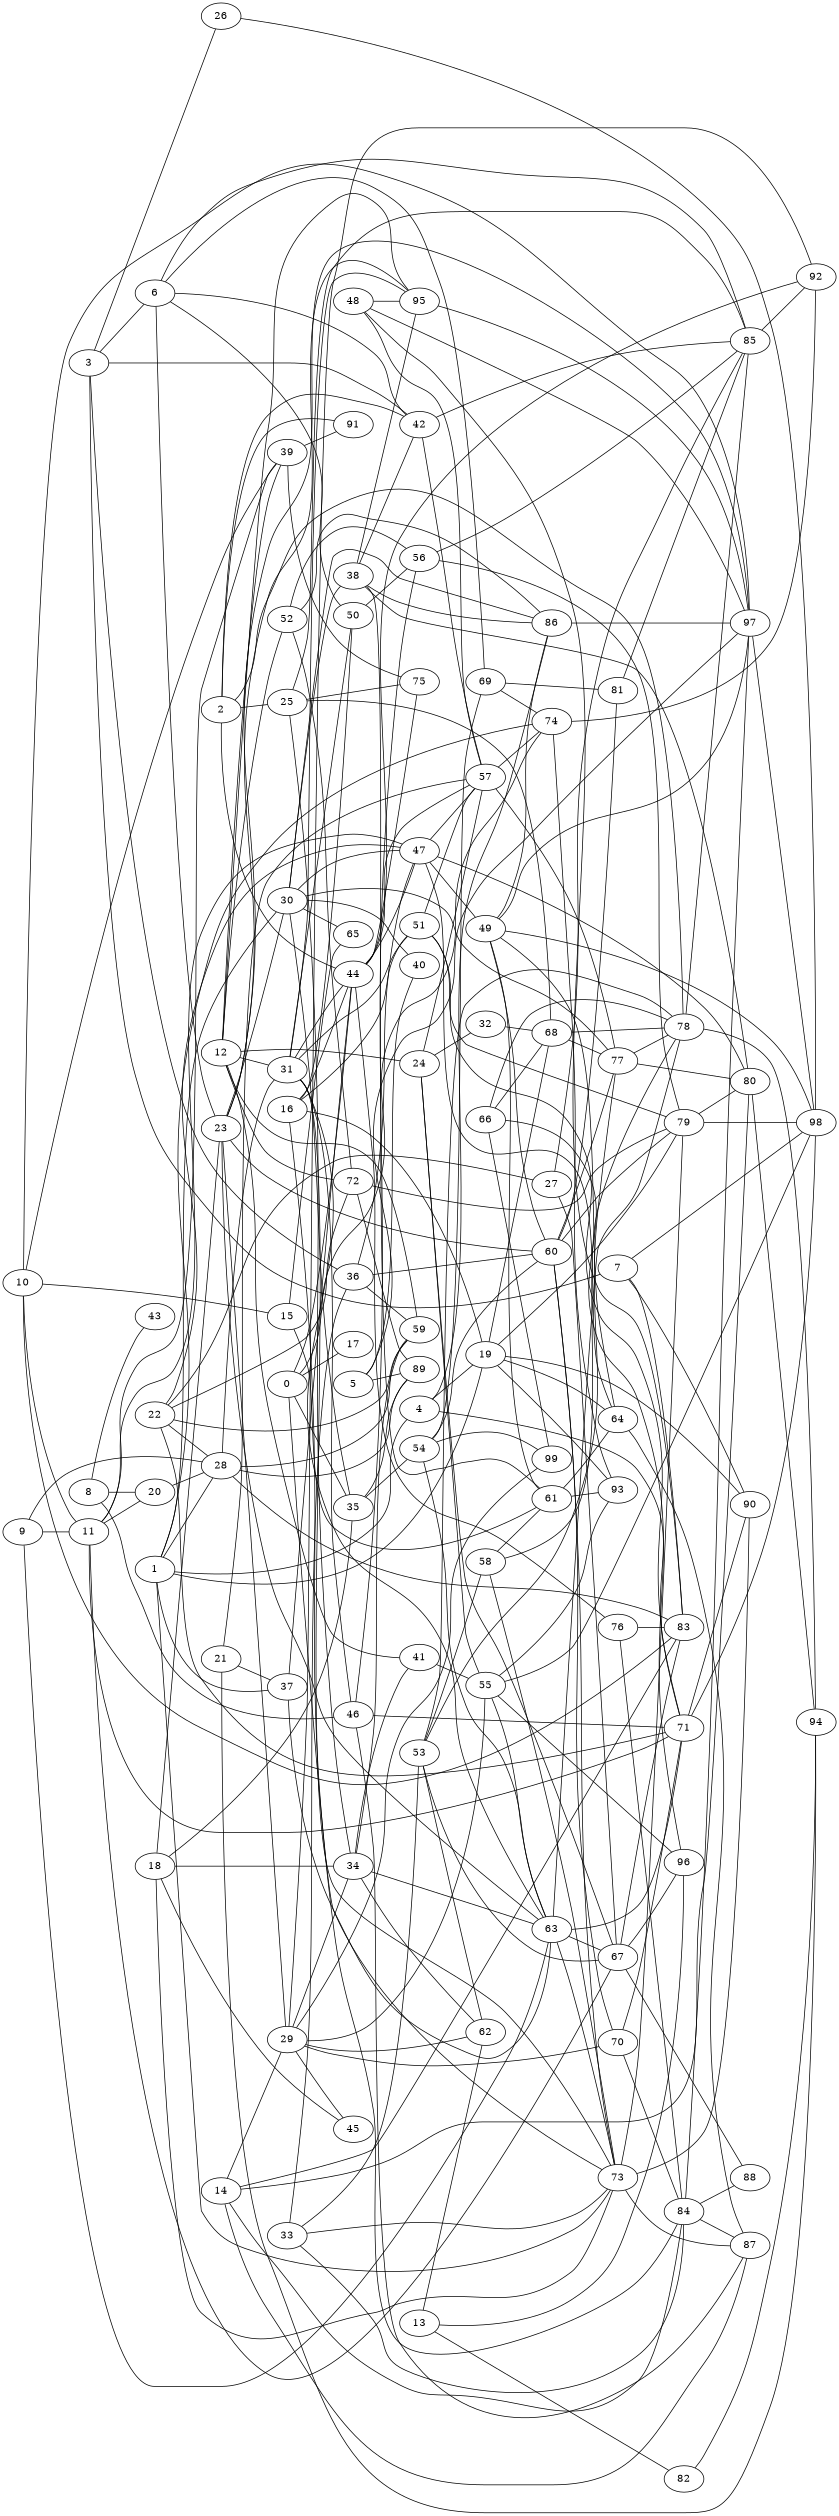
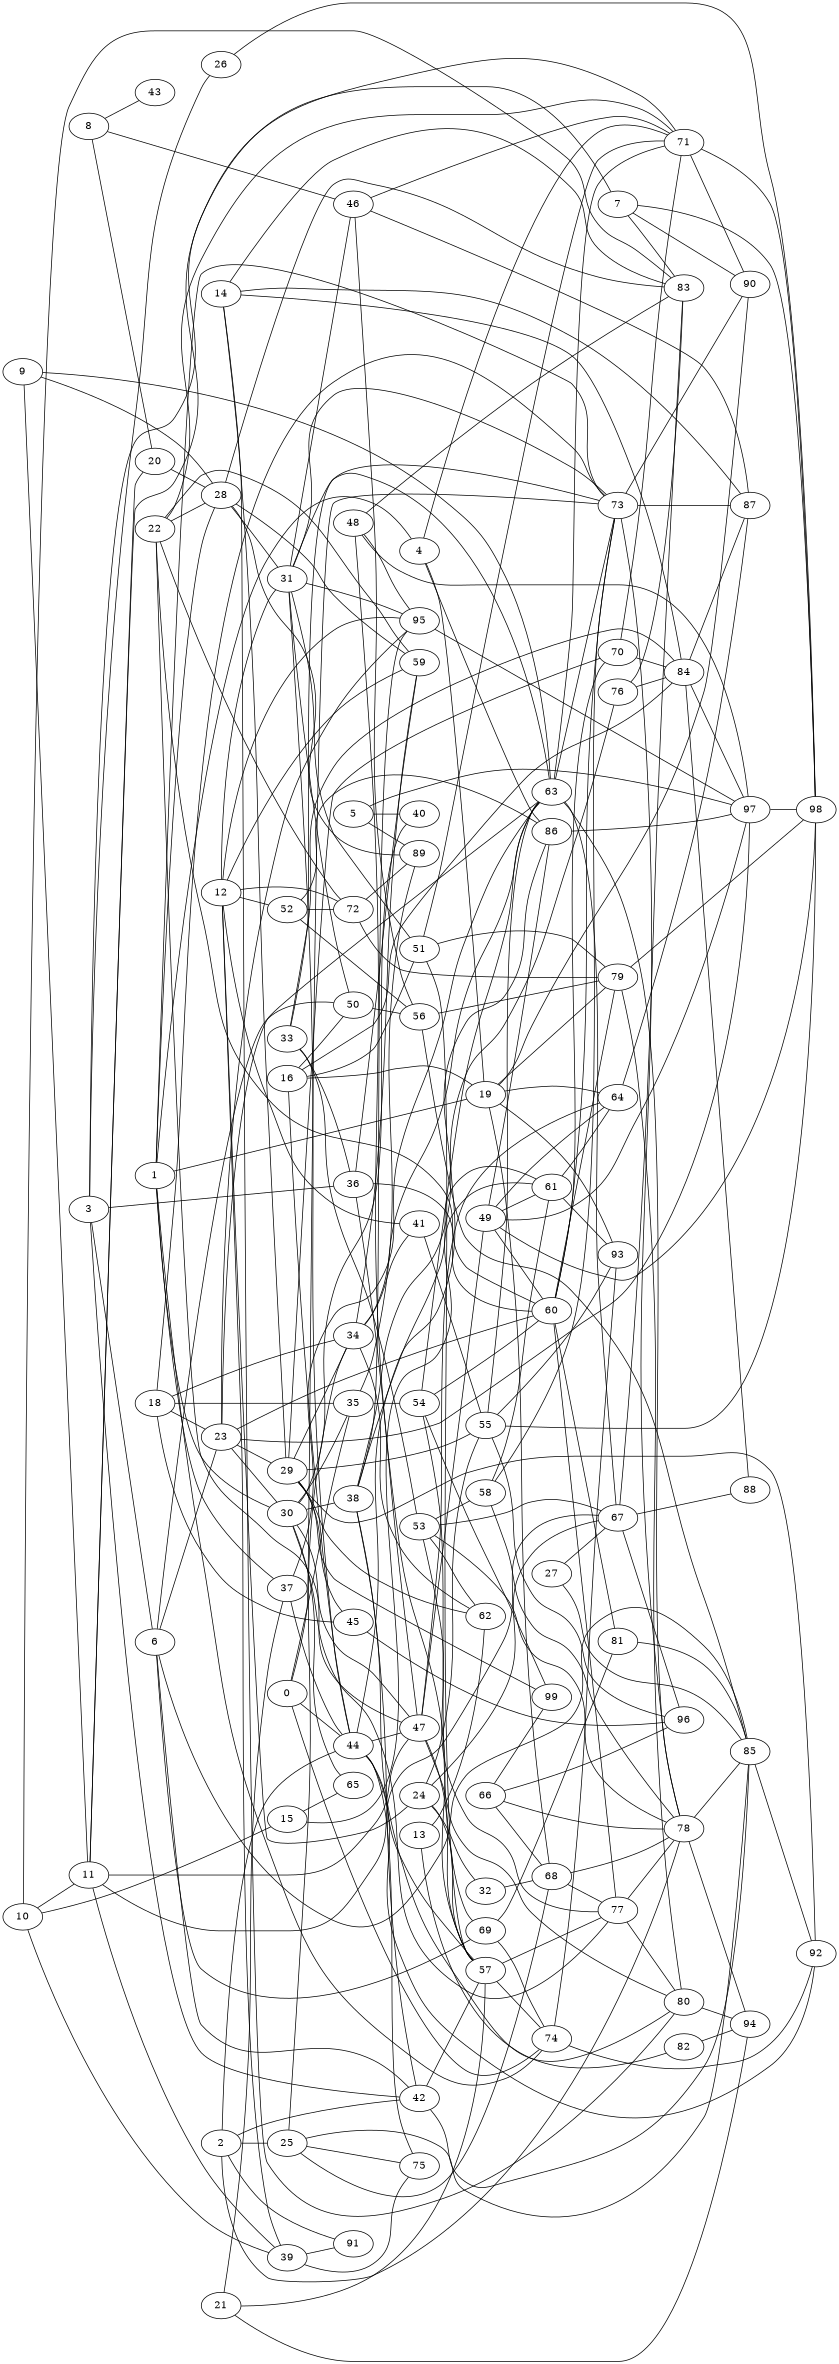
(84, 314) -> none
(325, 600) -> none
(285, 1199) -> (219, 1006)
(353, 1345) -> none
(653, 1806) -> (642, 1298)
(643, 2181) -> (507, 1709)
